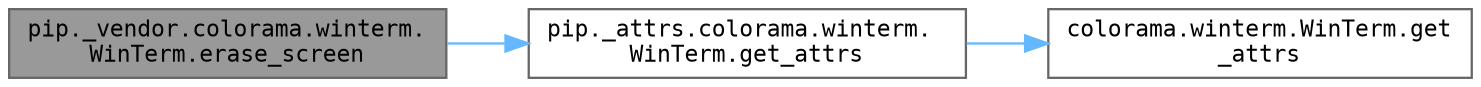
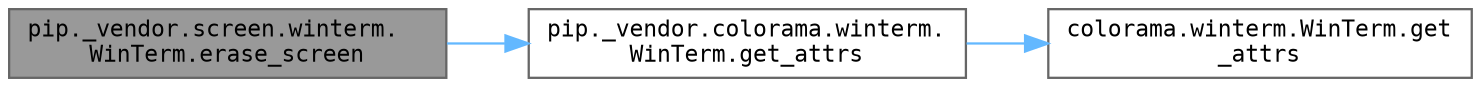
(228, 43) -> (228, 43)
(747, 43) -> (747, 43)
